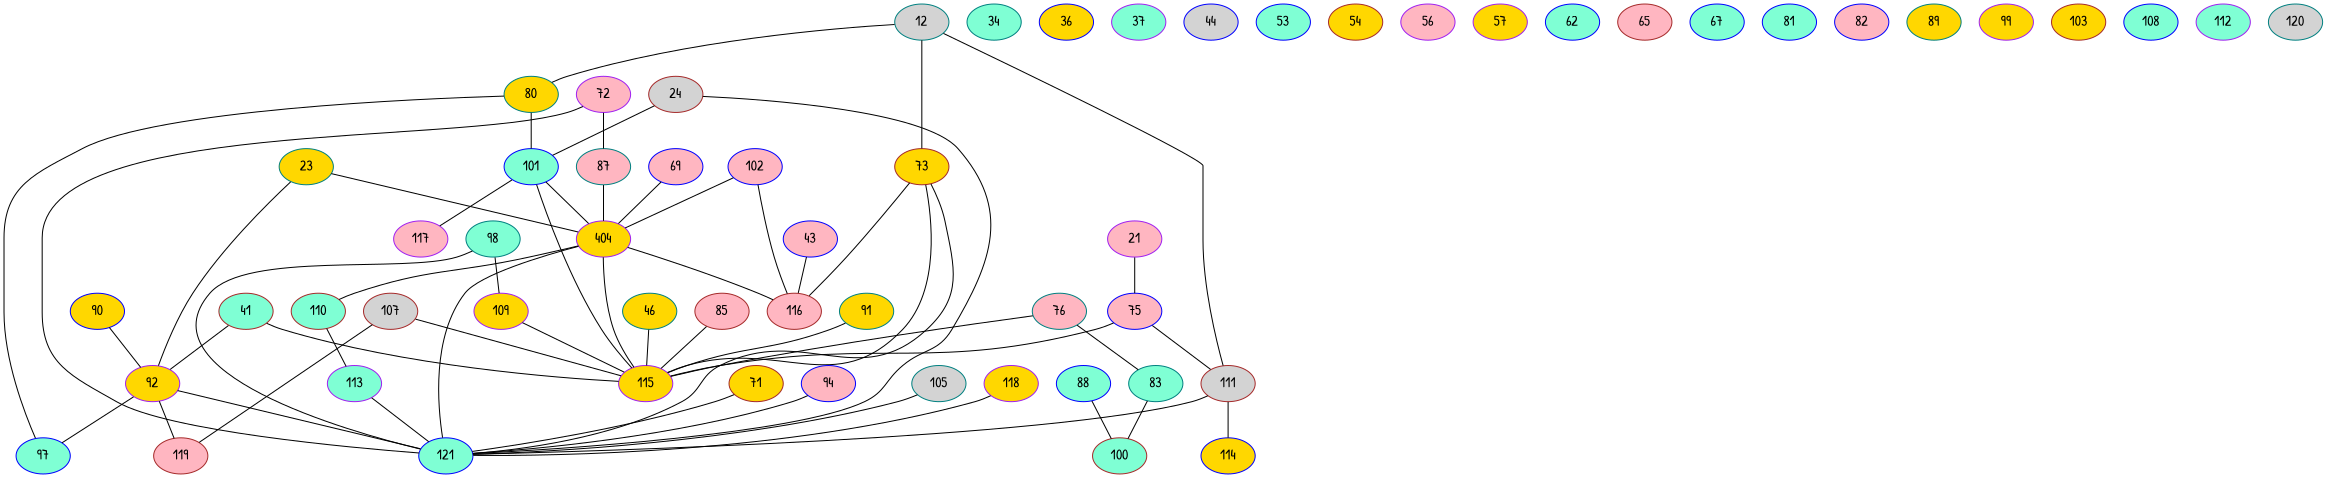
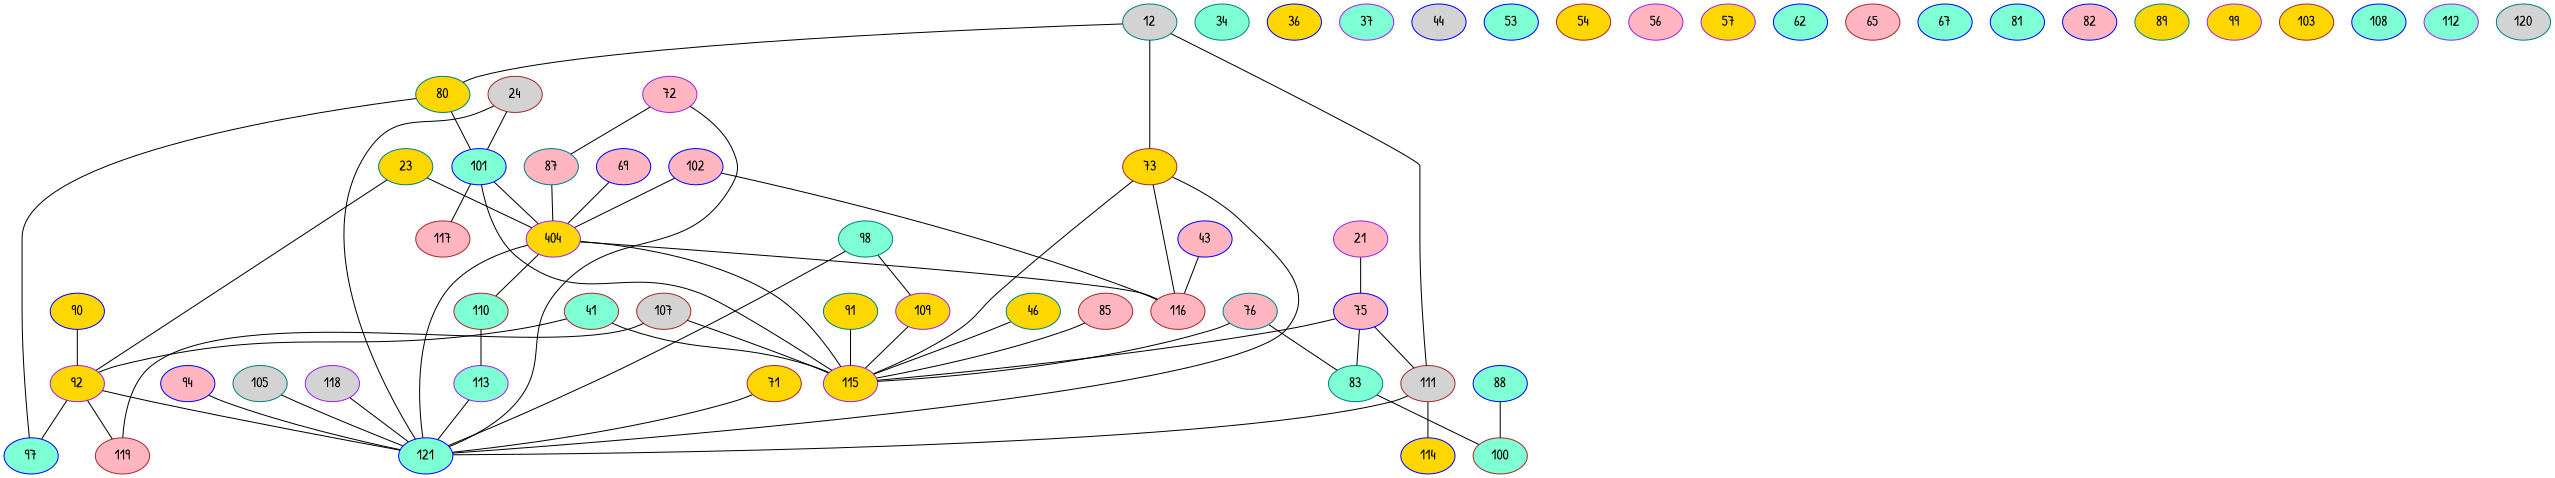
(421, 239) -> (443, 239)
none -> (1358, 348)
(1011, 384) -> (332, 384)
